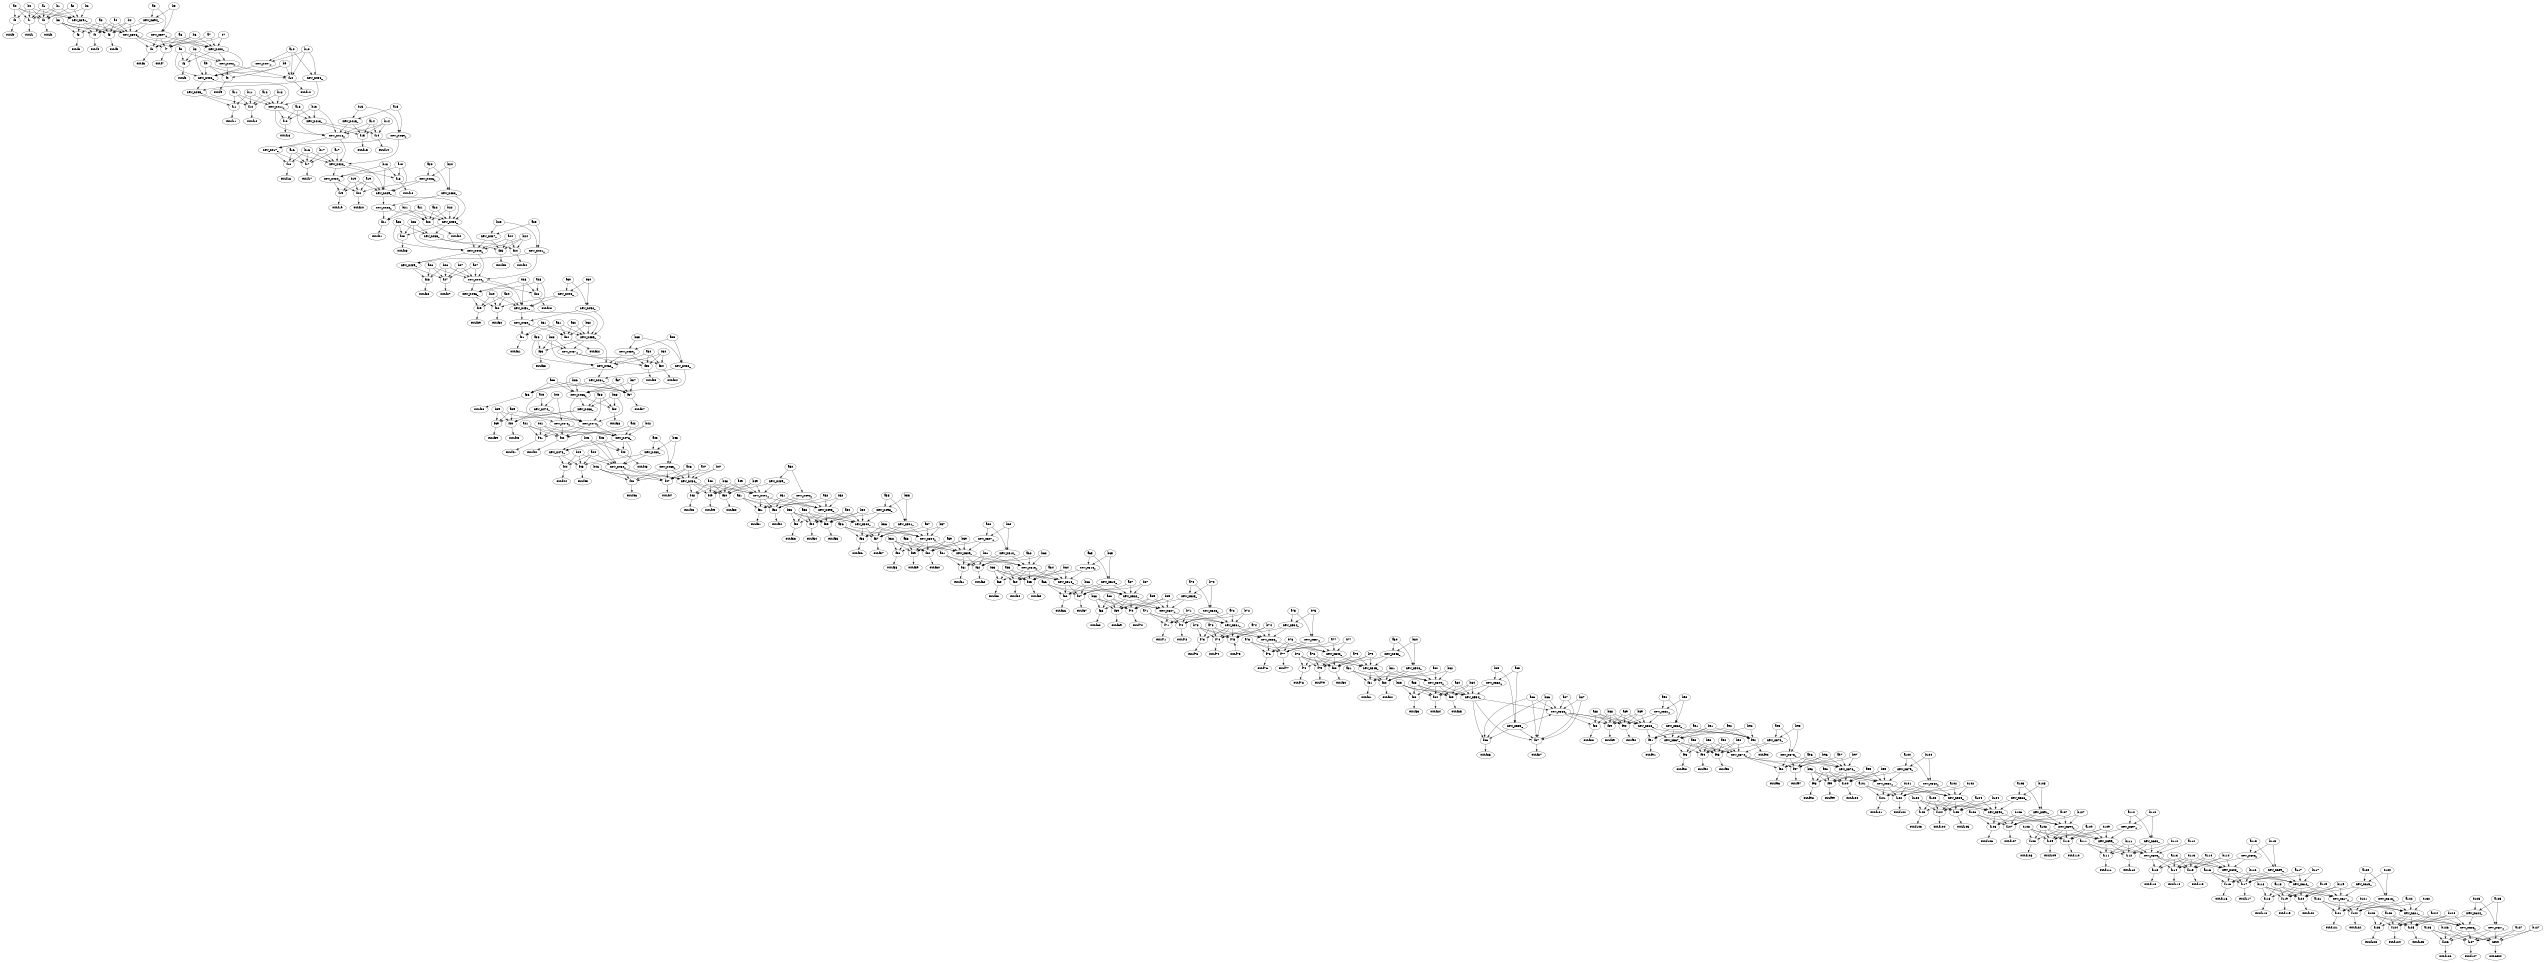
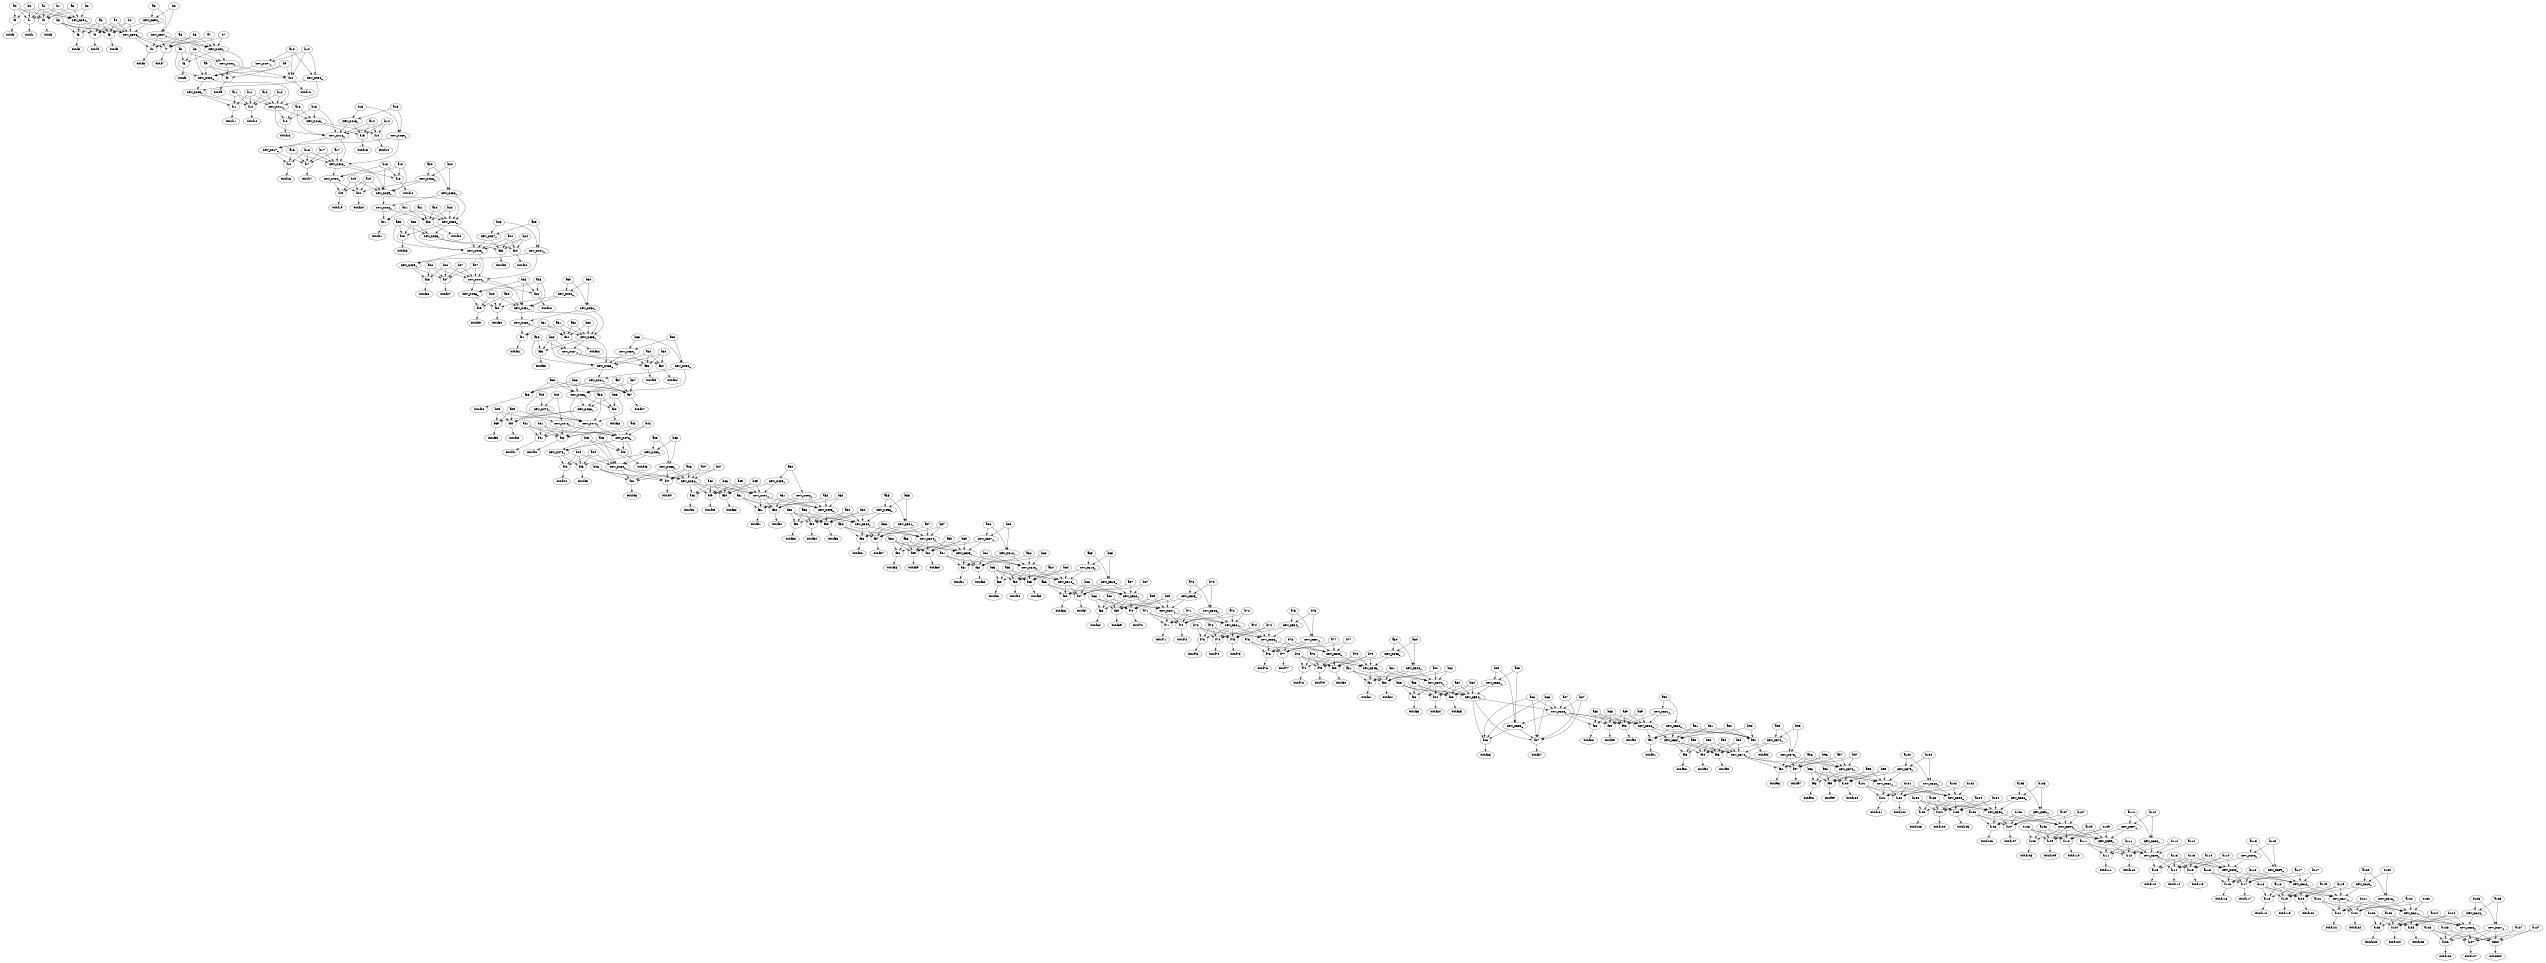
(1236, 648) -> (1233, 646)
(1685, 697) -> none
(1536, 720) -> (1537, 718)
